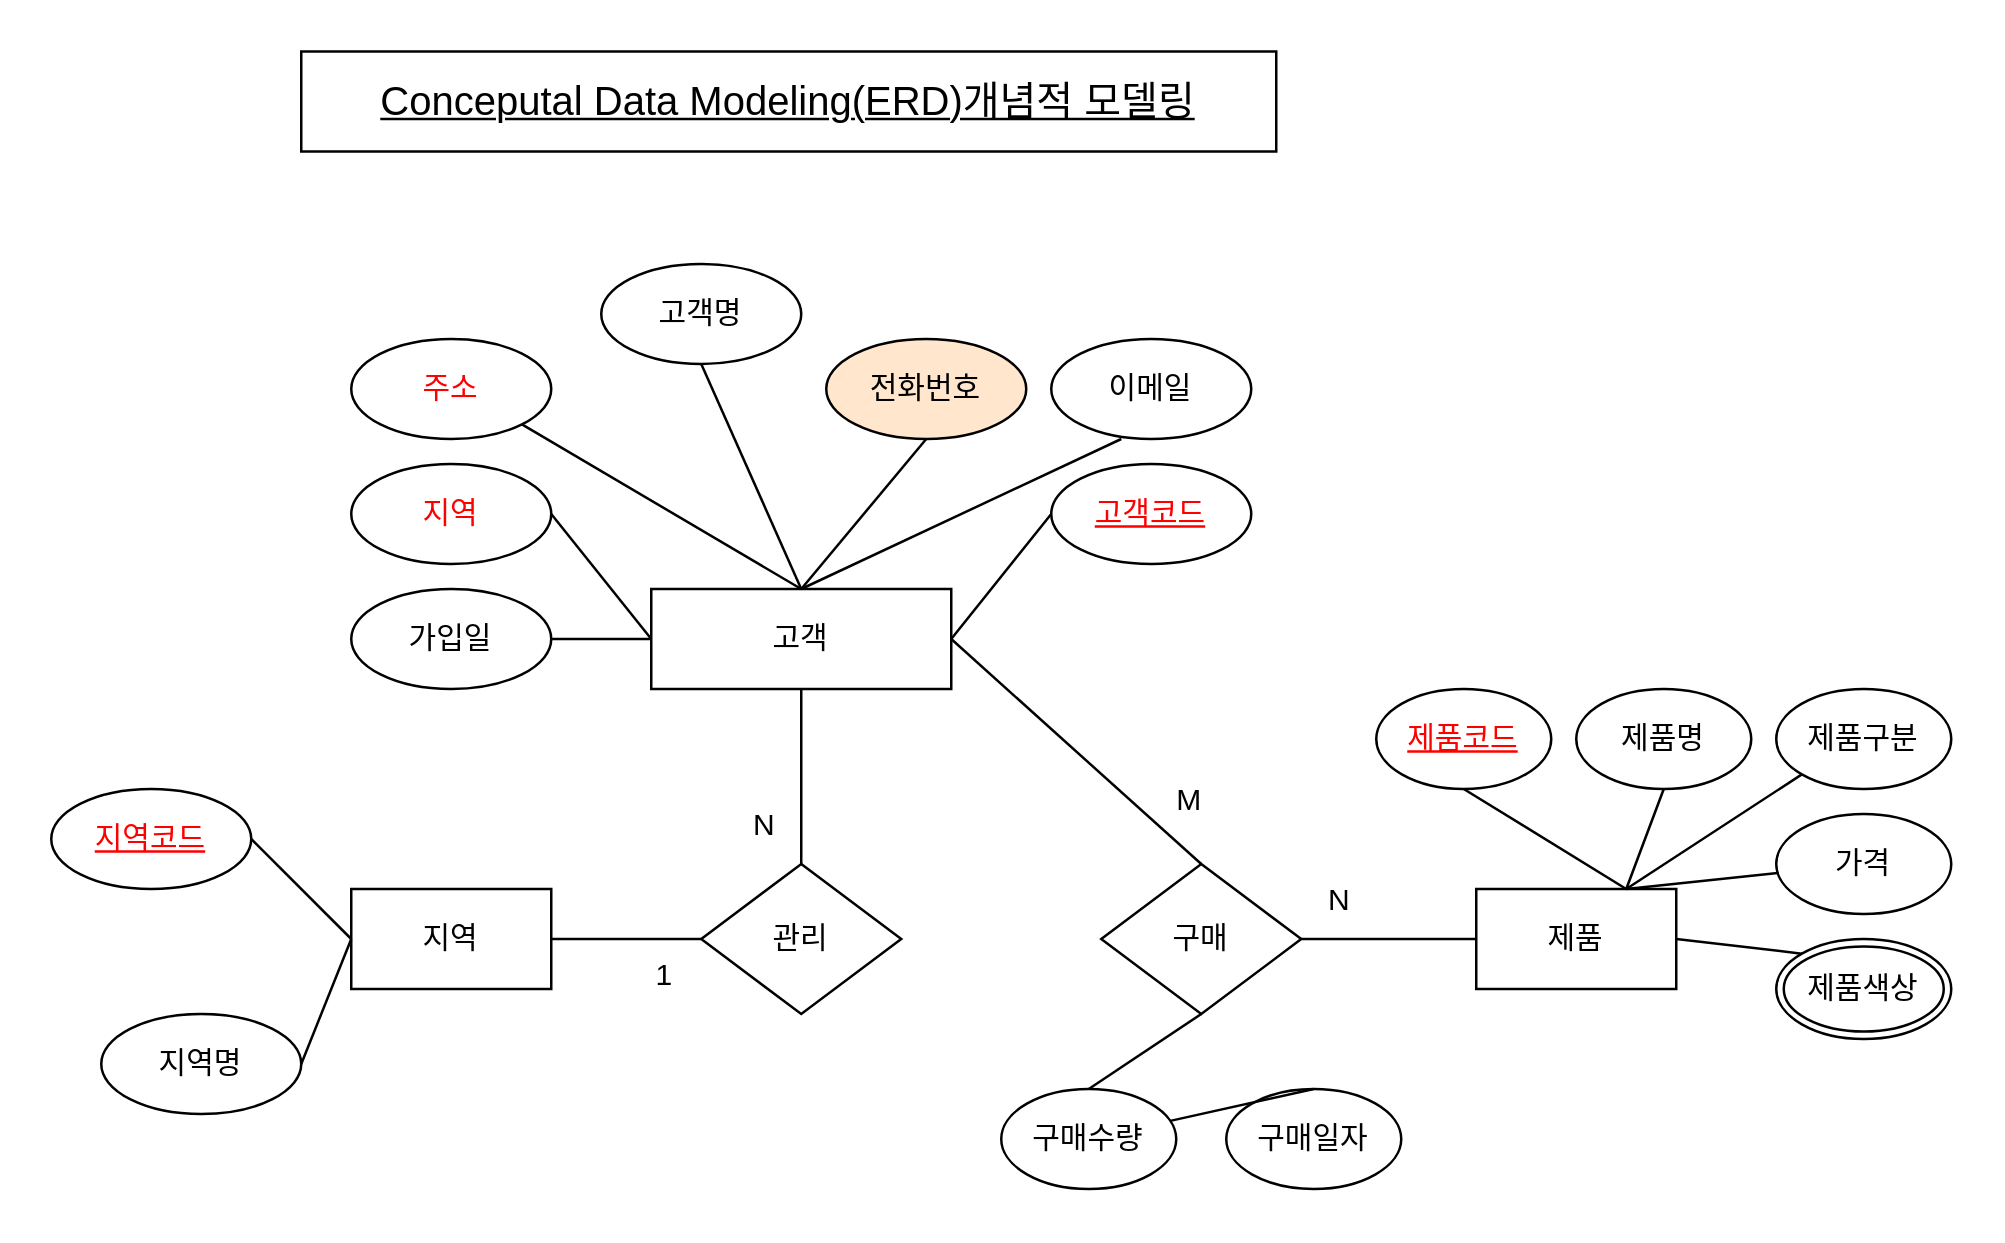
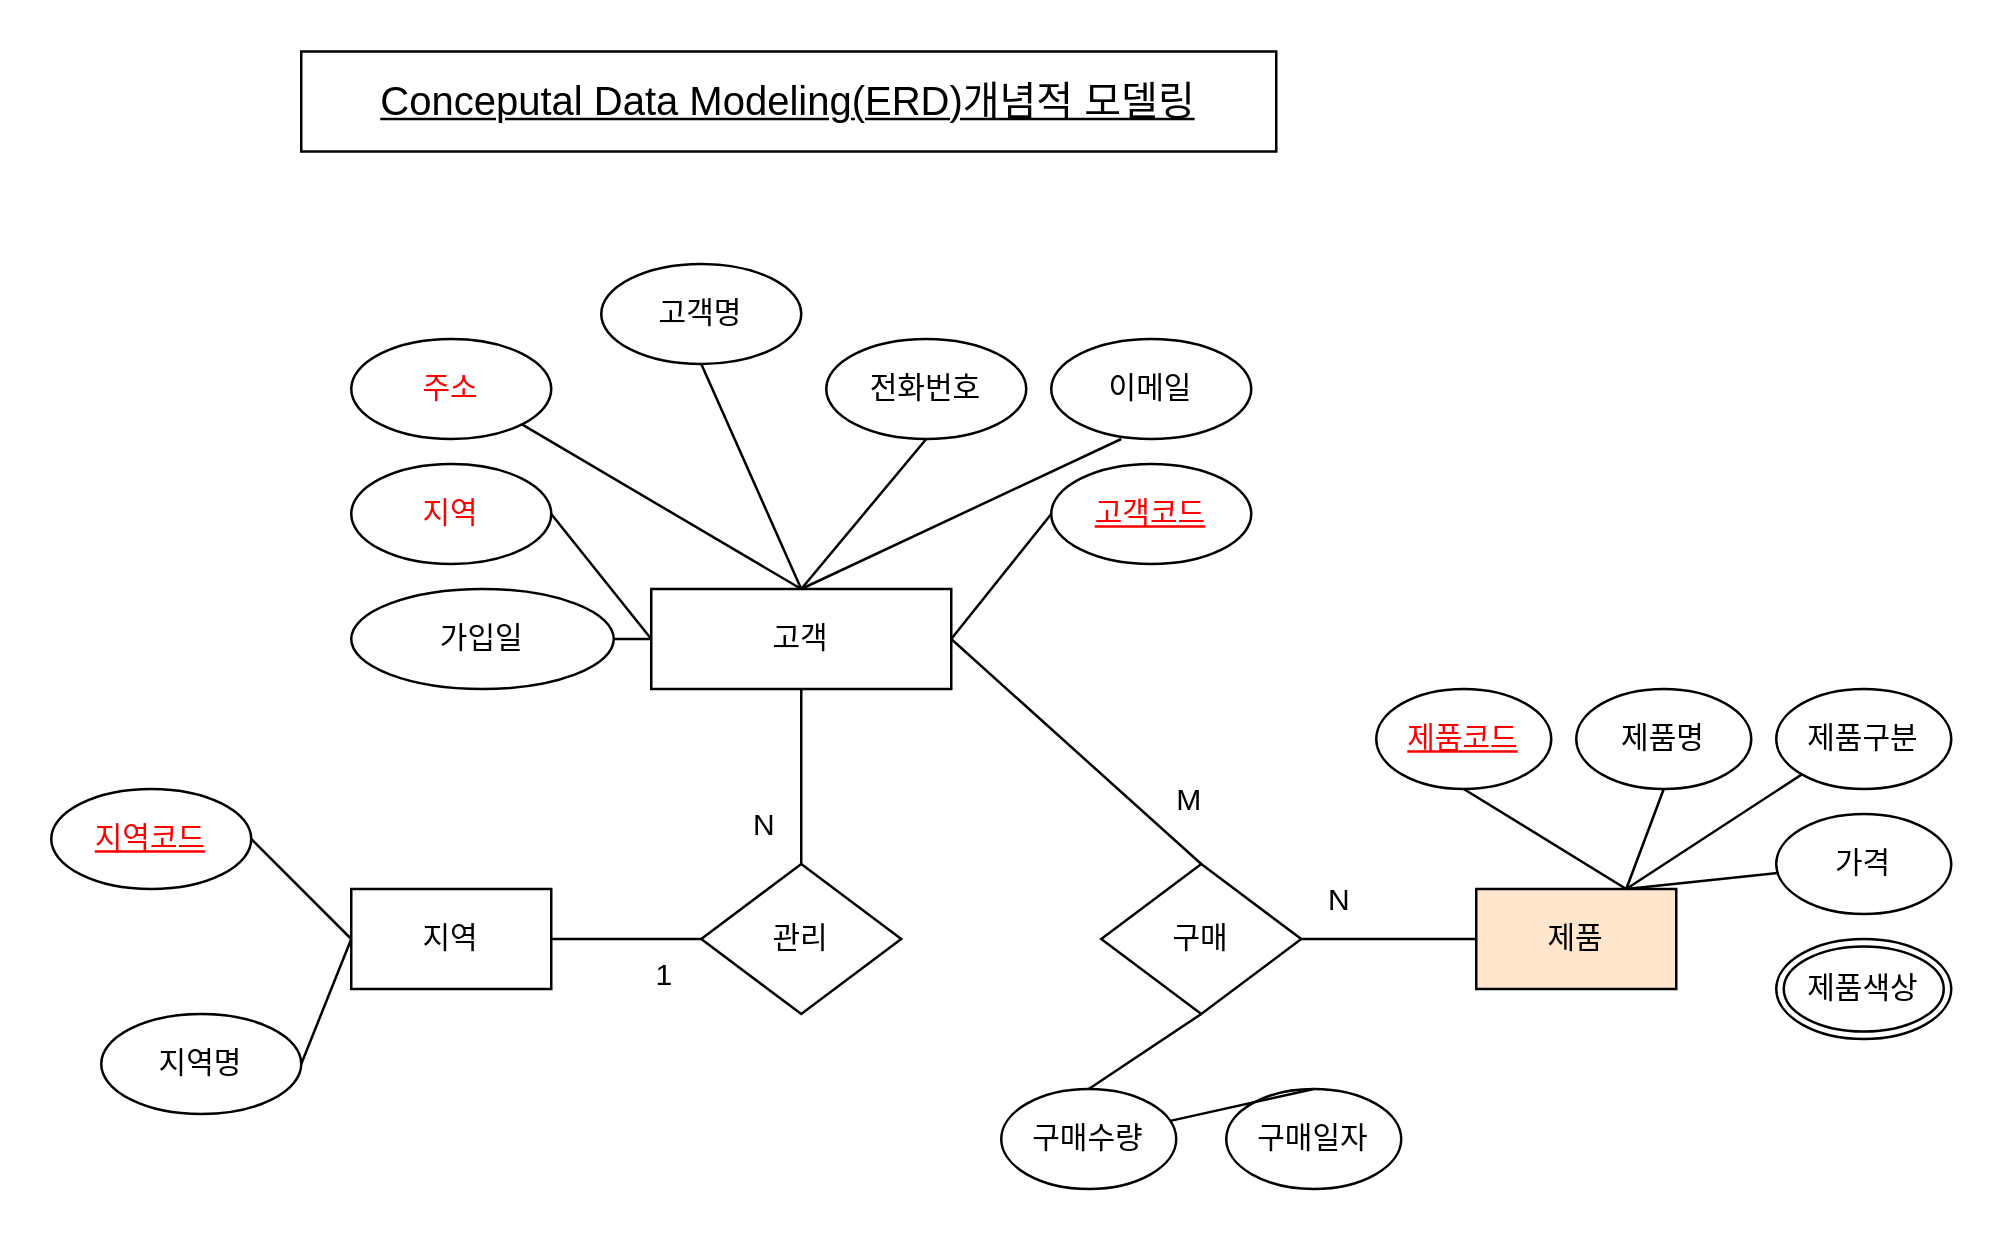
(926, 389) -> (926, 389)
(451, 639) -> (483, 639)
(1576, 939) -> (1576, 939)
(1739, 946) -> none
